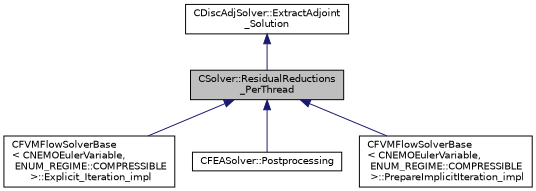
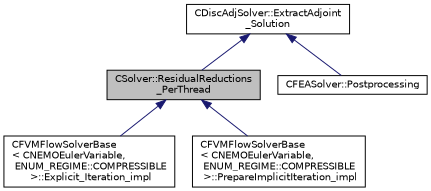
(267, 131) -> (318, 58)
